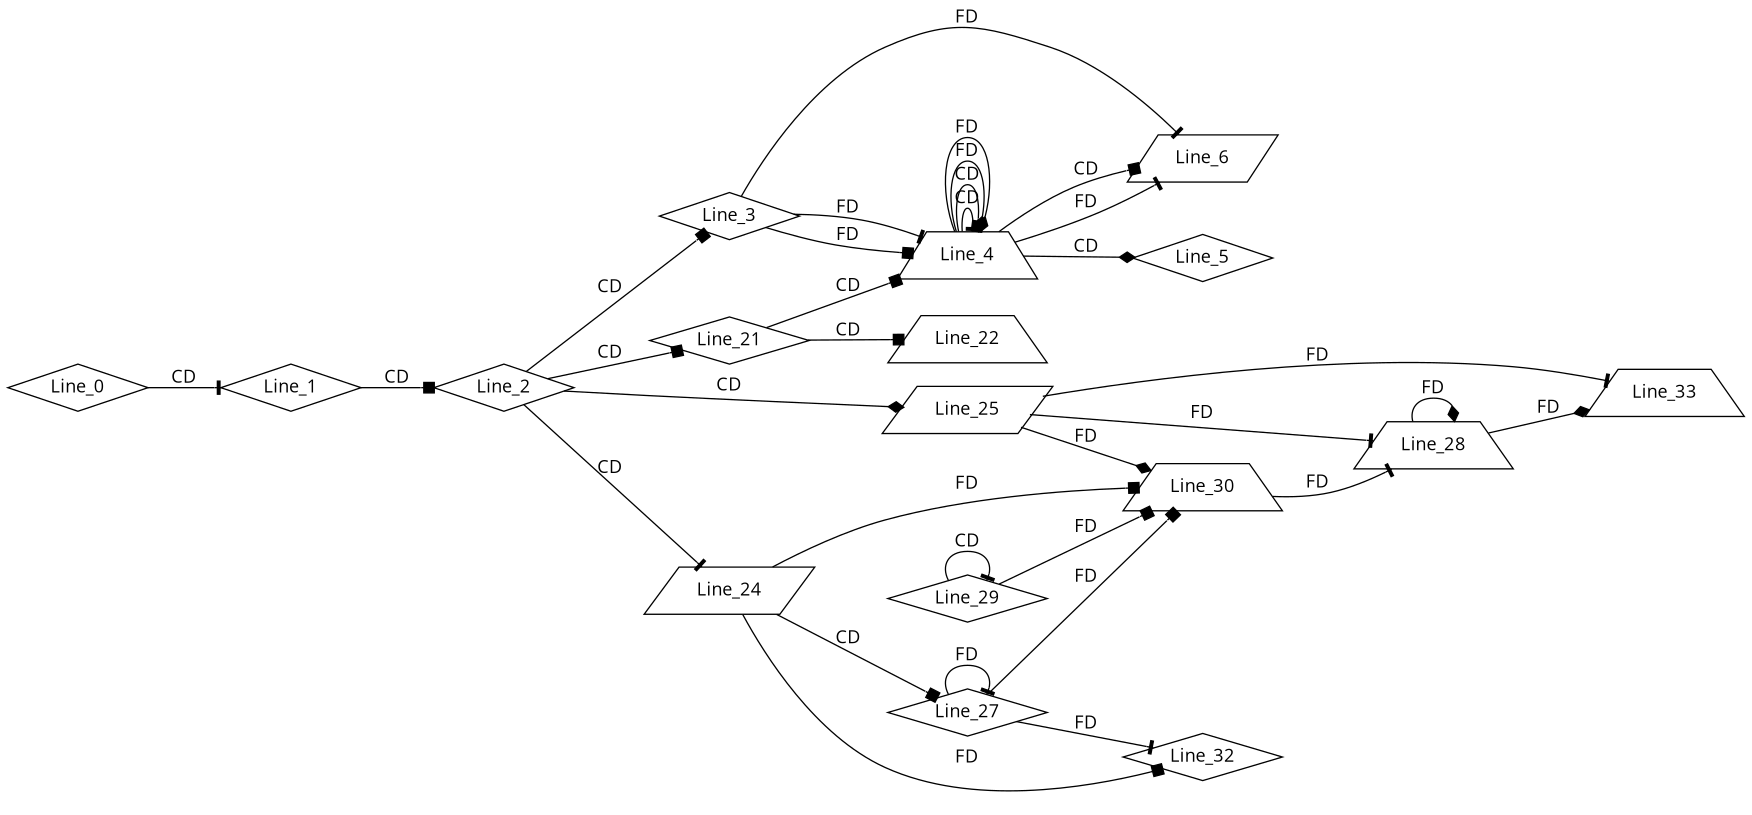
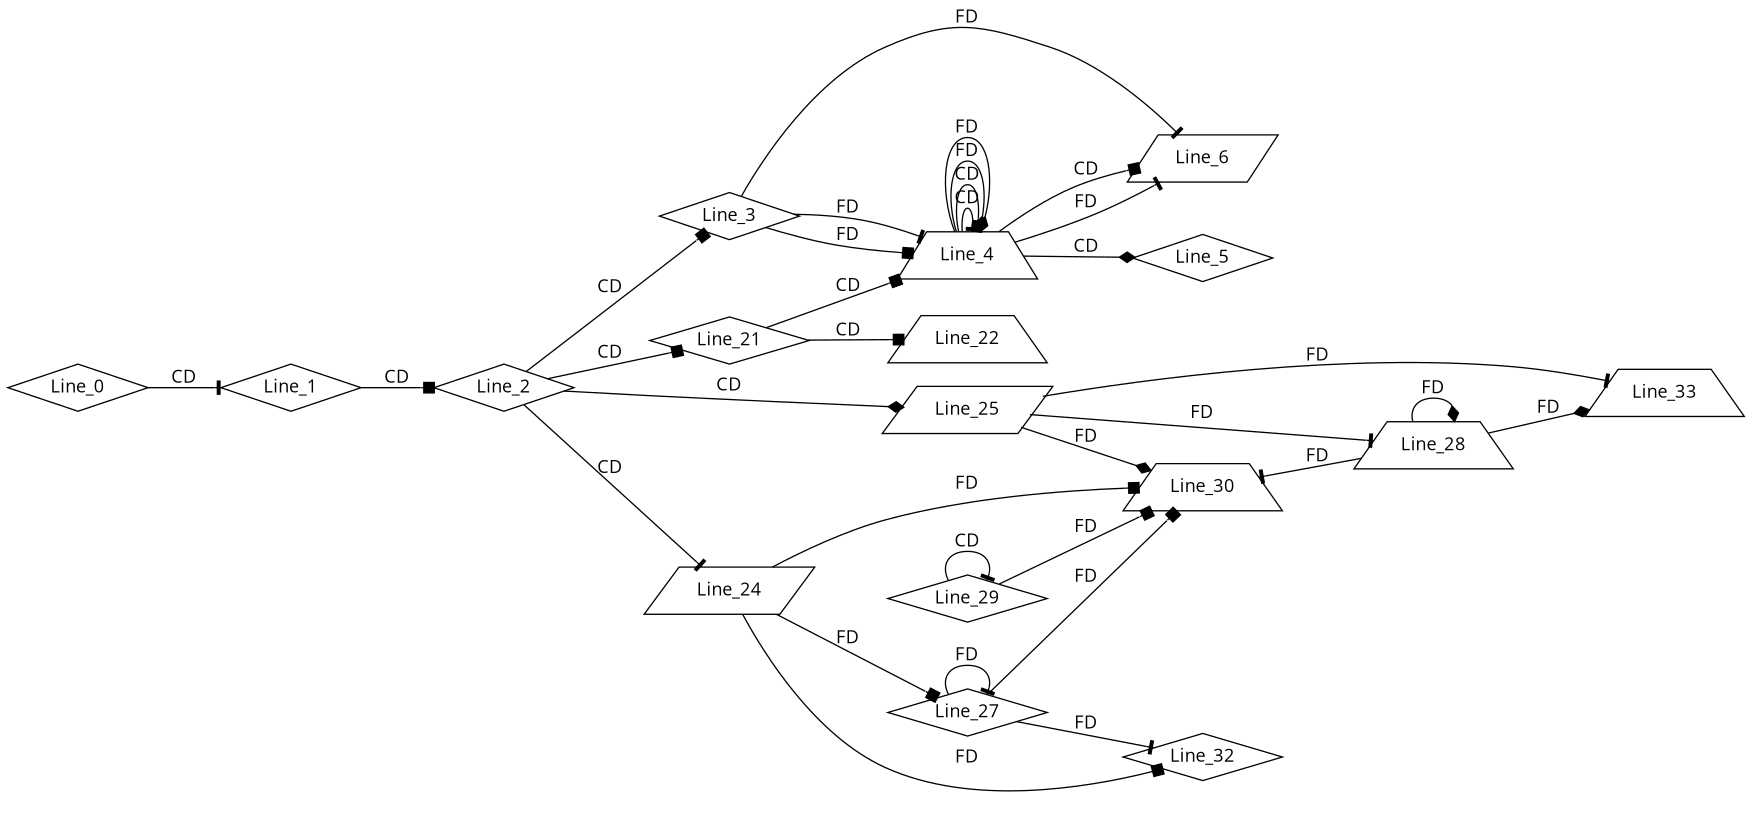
(1331, 492) -> (1314, 467)
(848, 638) -> (848, 638)
